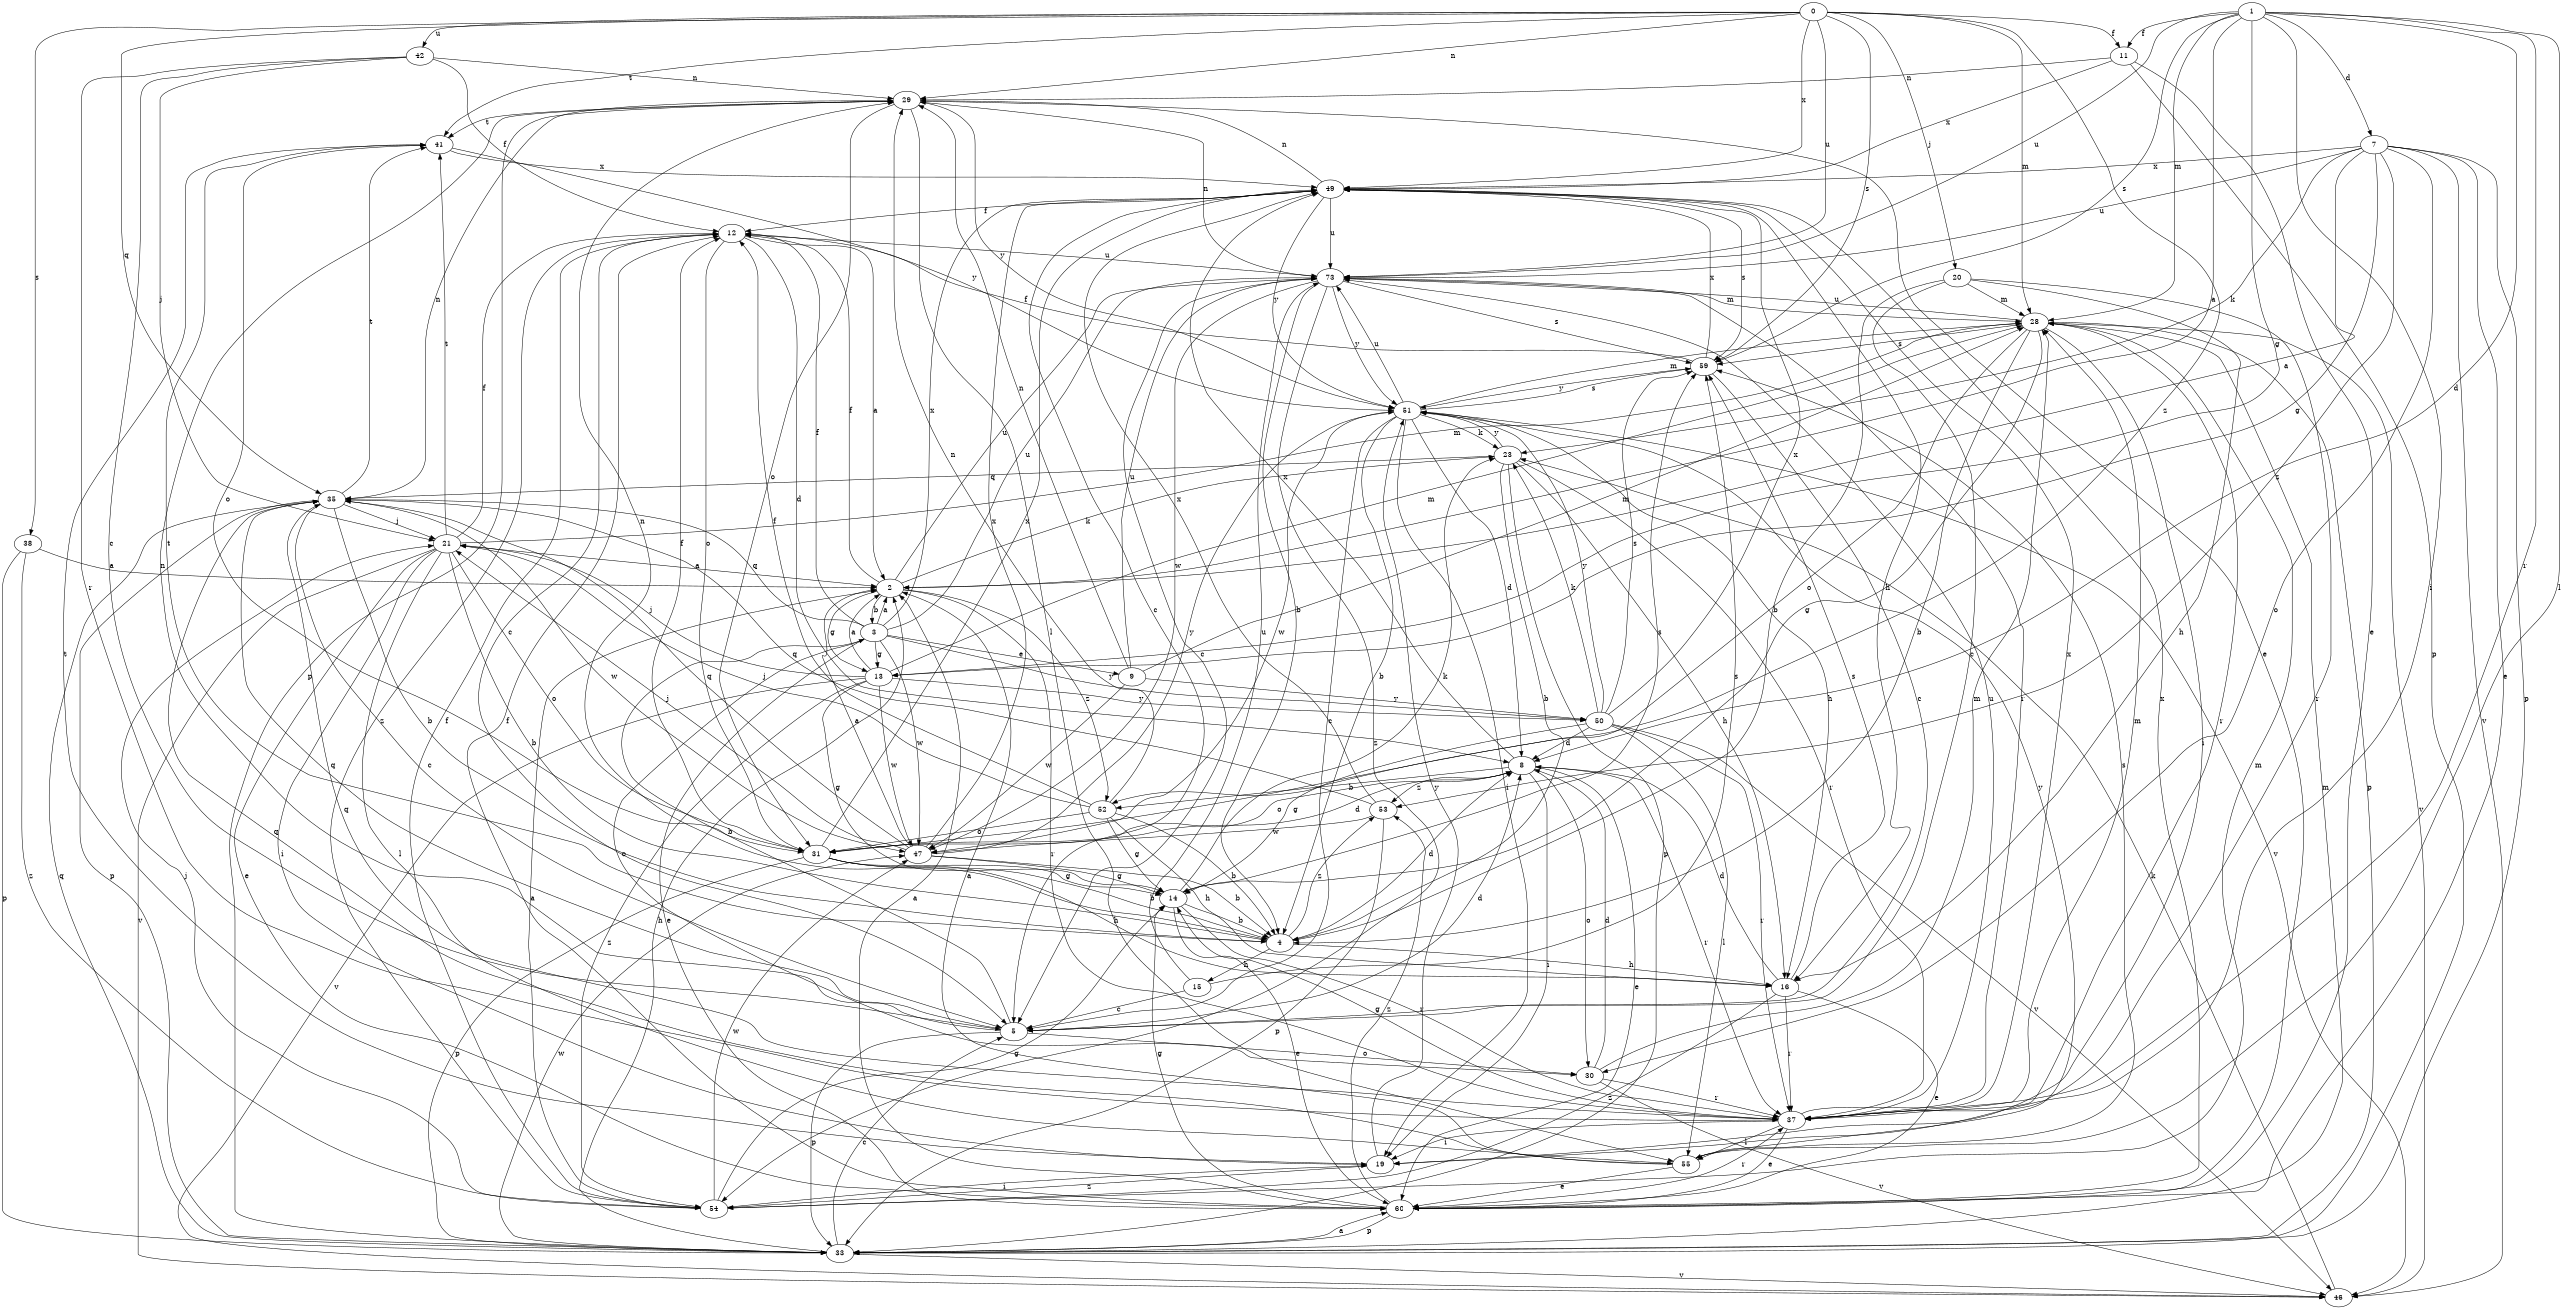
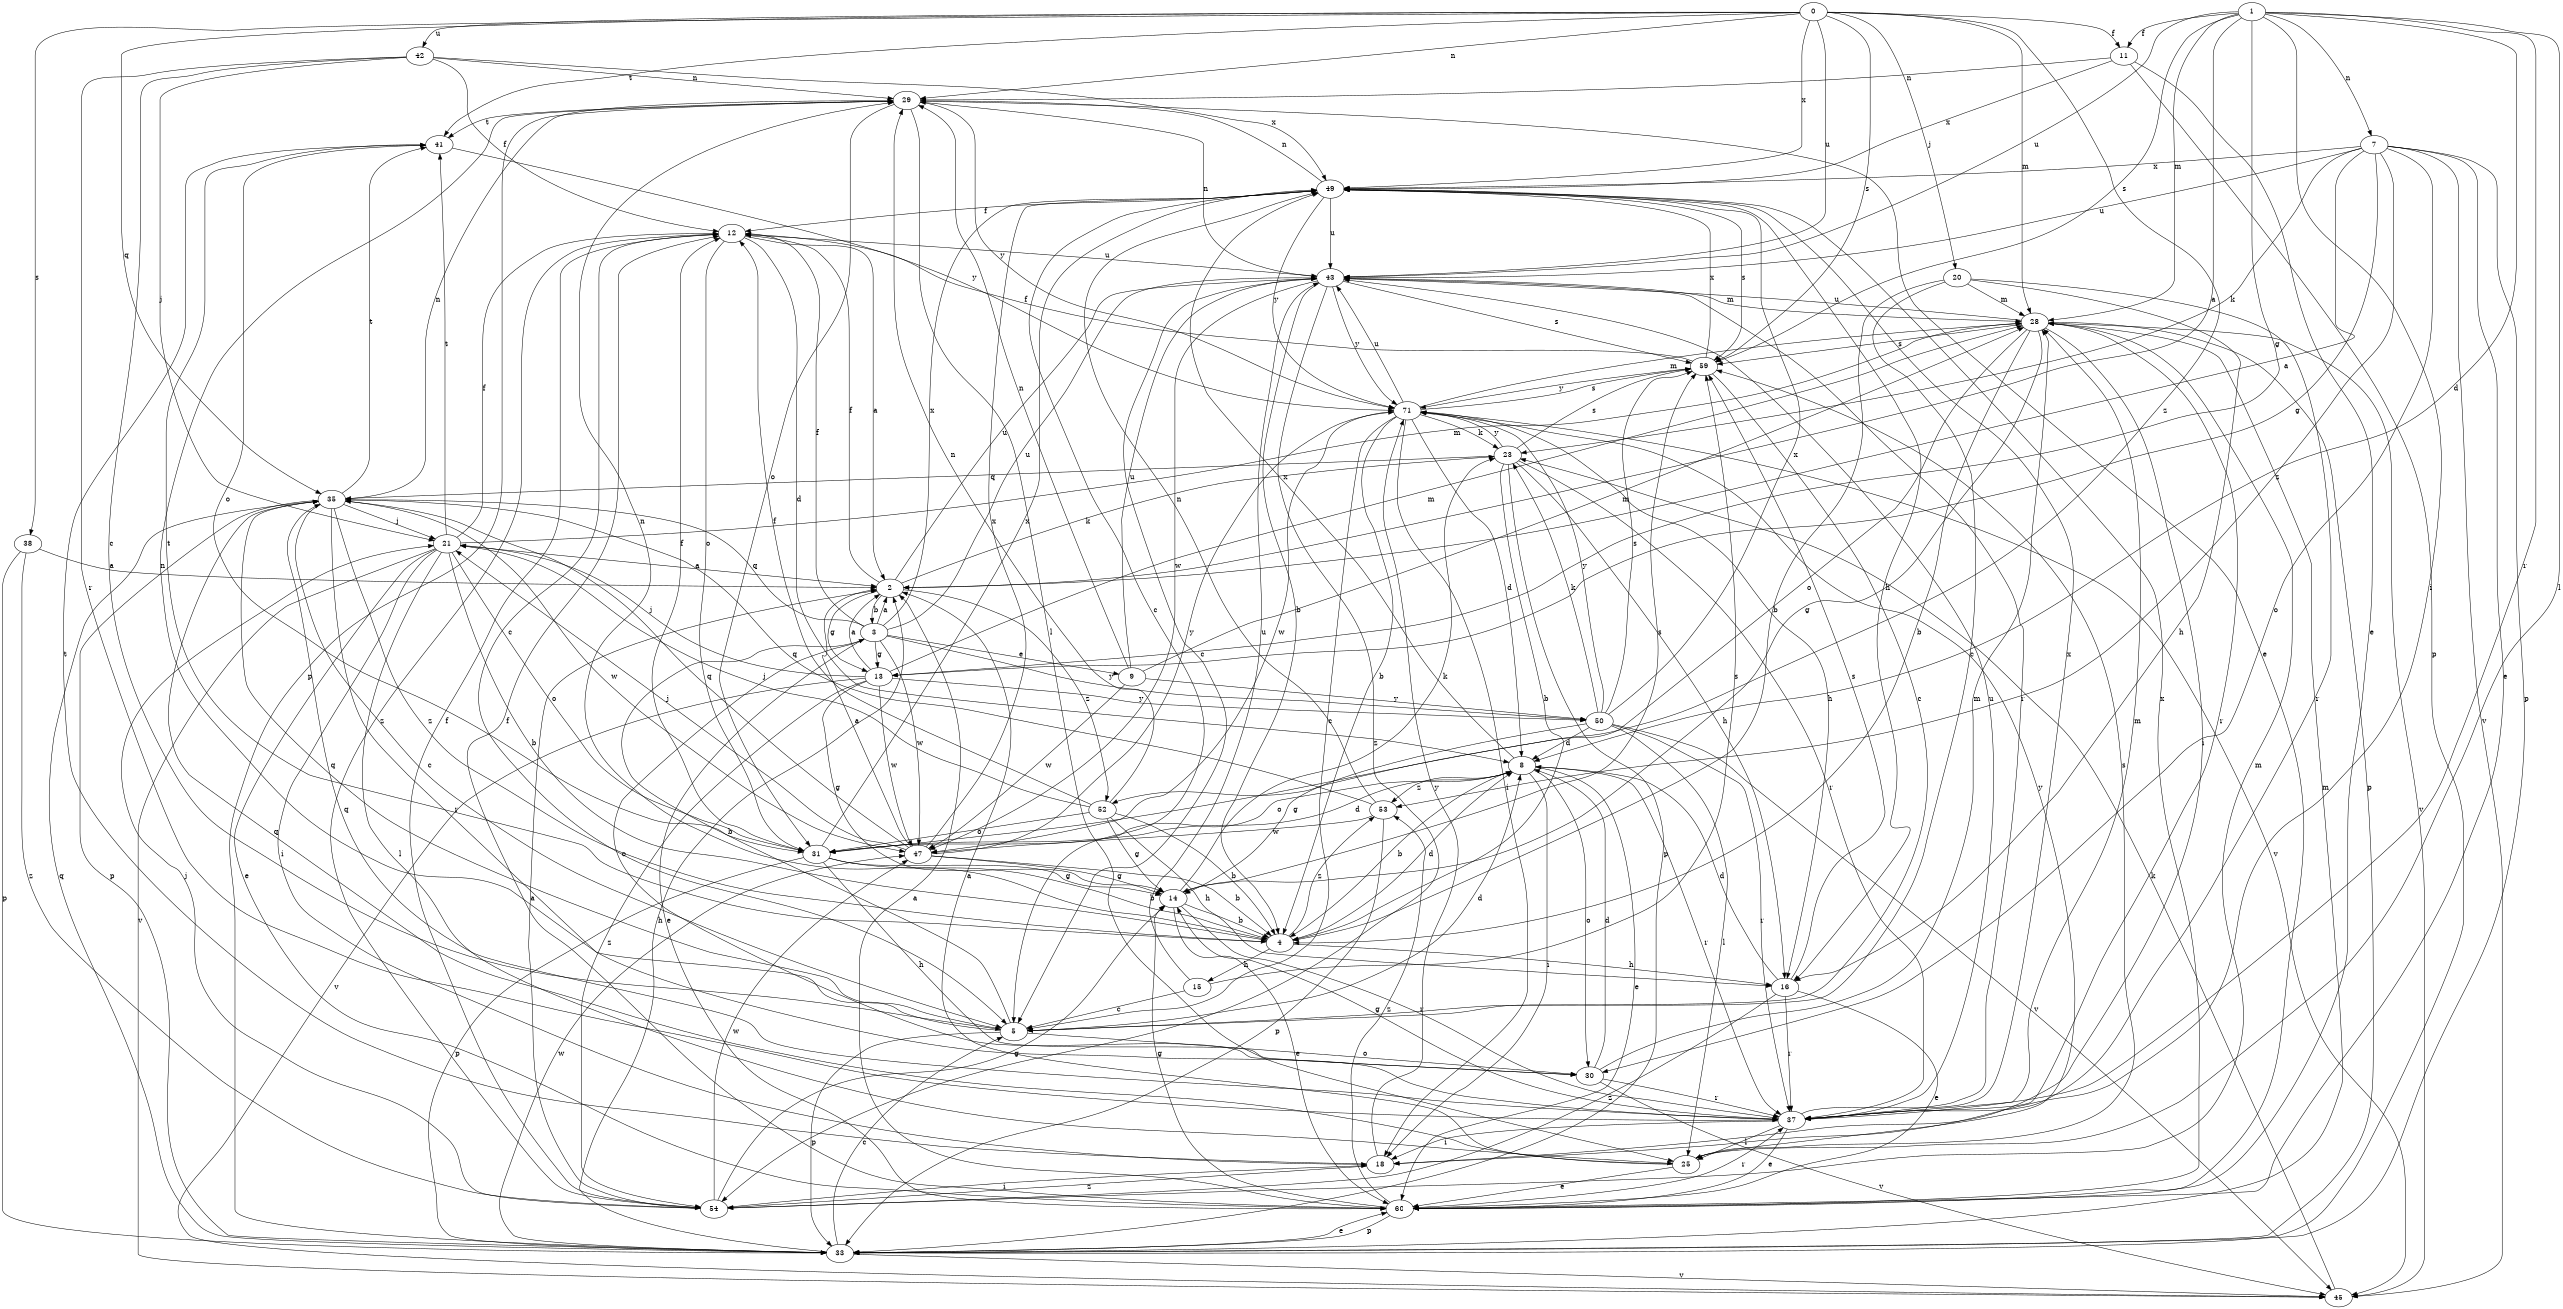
(2348, 78) -> (2348, 78)
(880, 177) -> (890, 84)
(1330, 278) -> (1330, 278)
none -> (1597, 400)
(1407, 411) -> (1407, 411)
(1179, 500) -> (1179, 500)
(430, 721) -> (430, 721)
(1344, 784) -> (1397, 845)
(1240, 970) -> (1160, 1047)
(1140, 990) -> (866, 1032)
(1380, 1165) -> (1380, 1165)
(1686, 1165) -> (1686, 1165)
(1341, 1231) -> (1341, 1231)
(2339, 1298) -> (2339, 1298)
